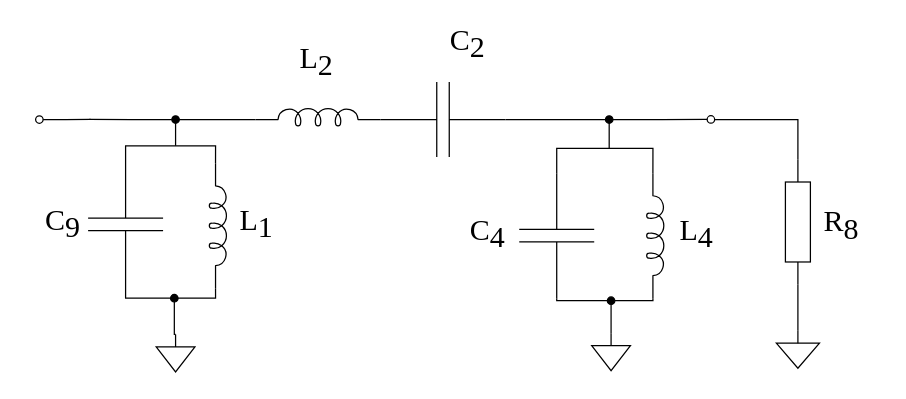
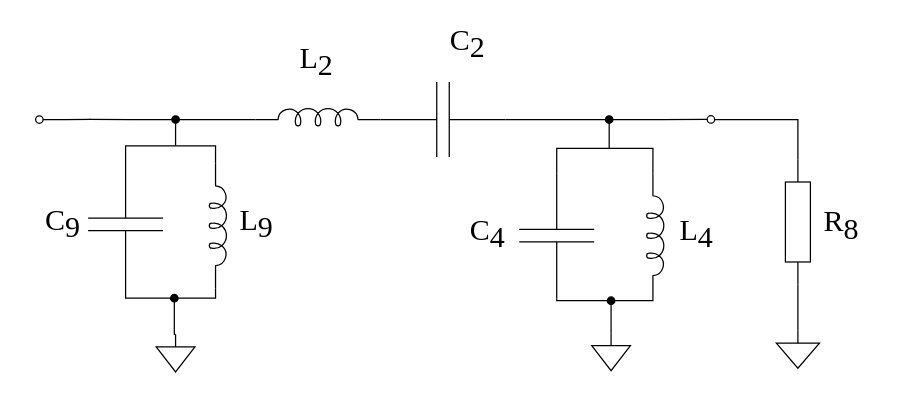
(257, 224) -> (257, 224)
